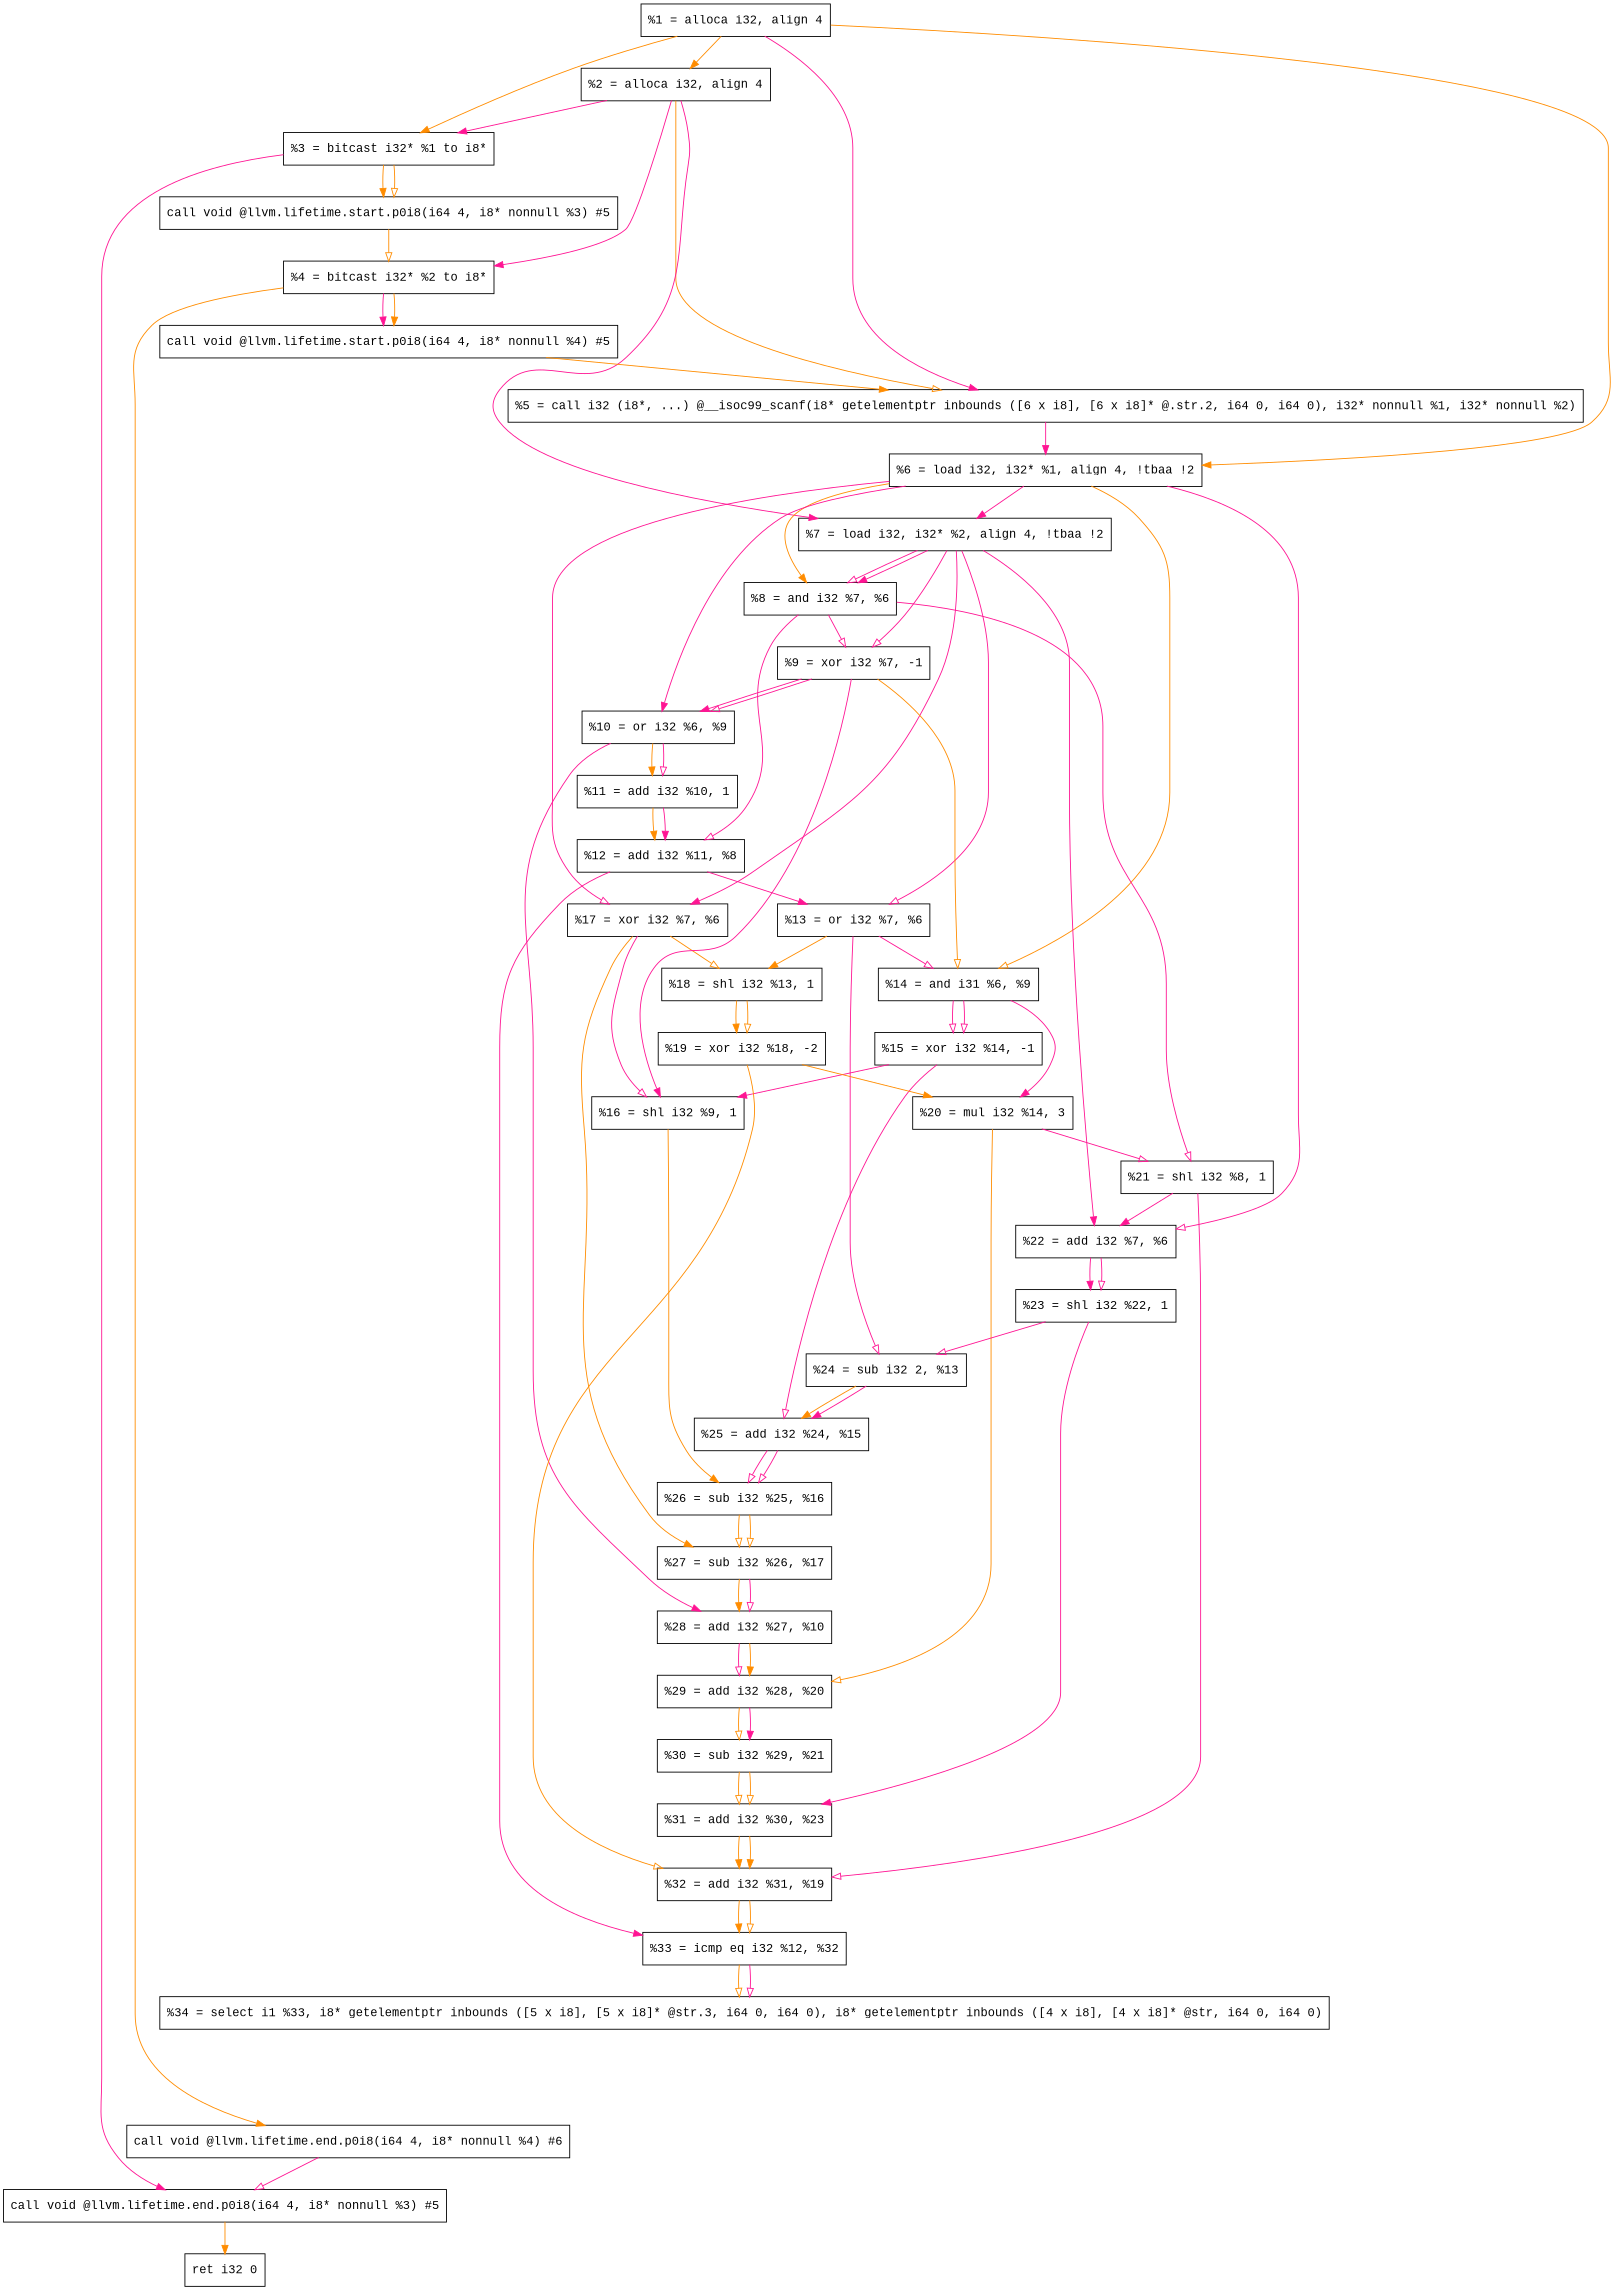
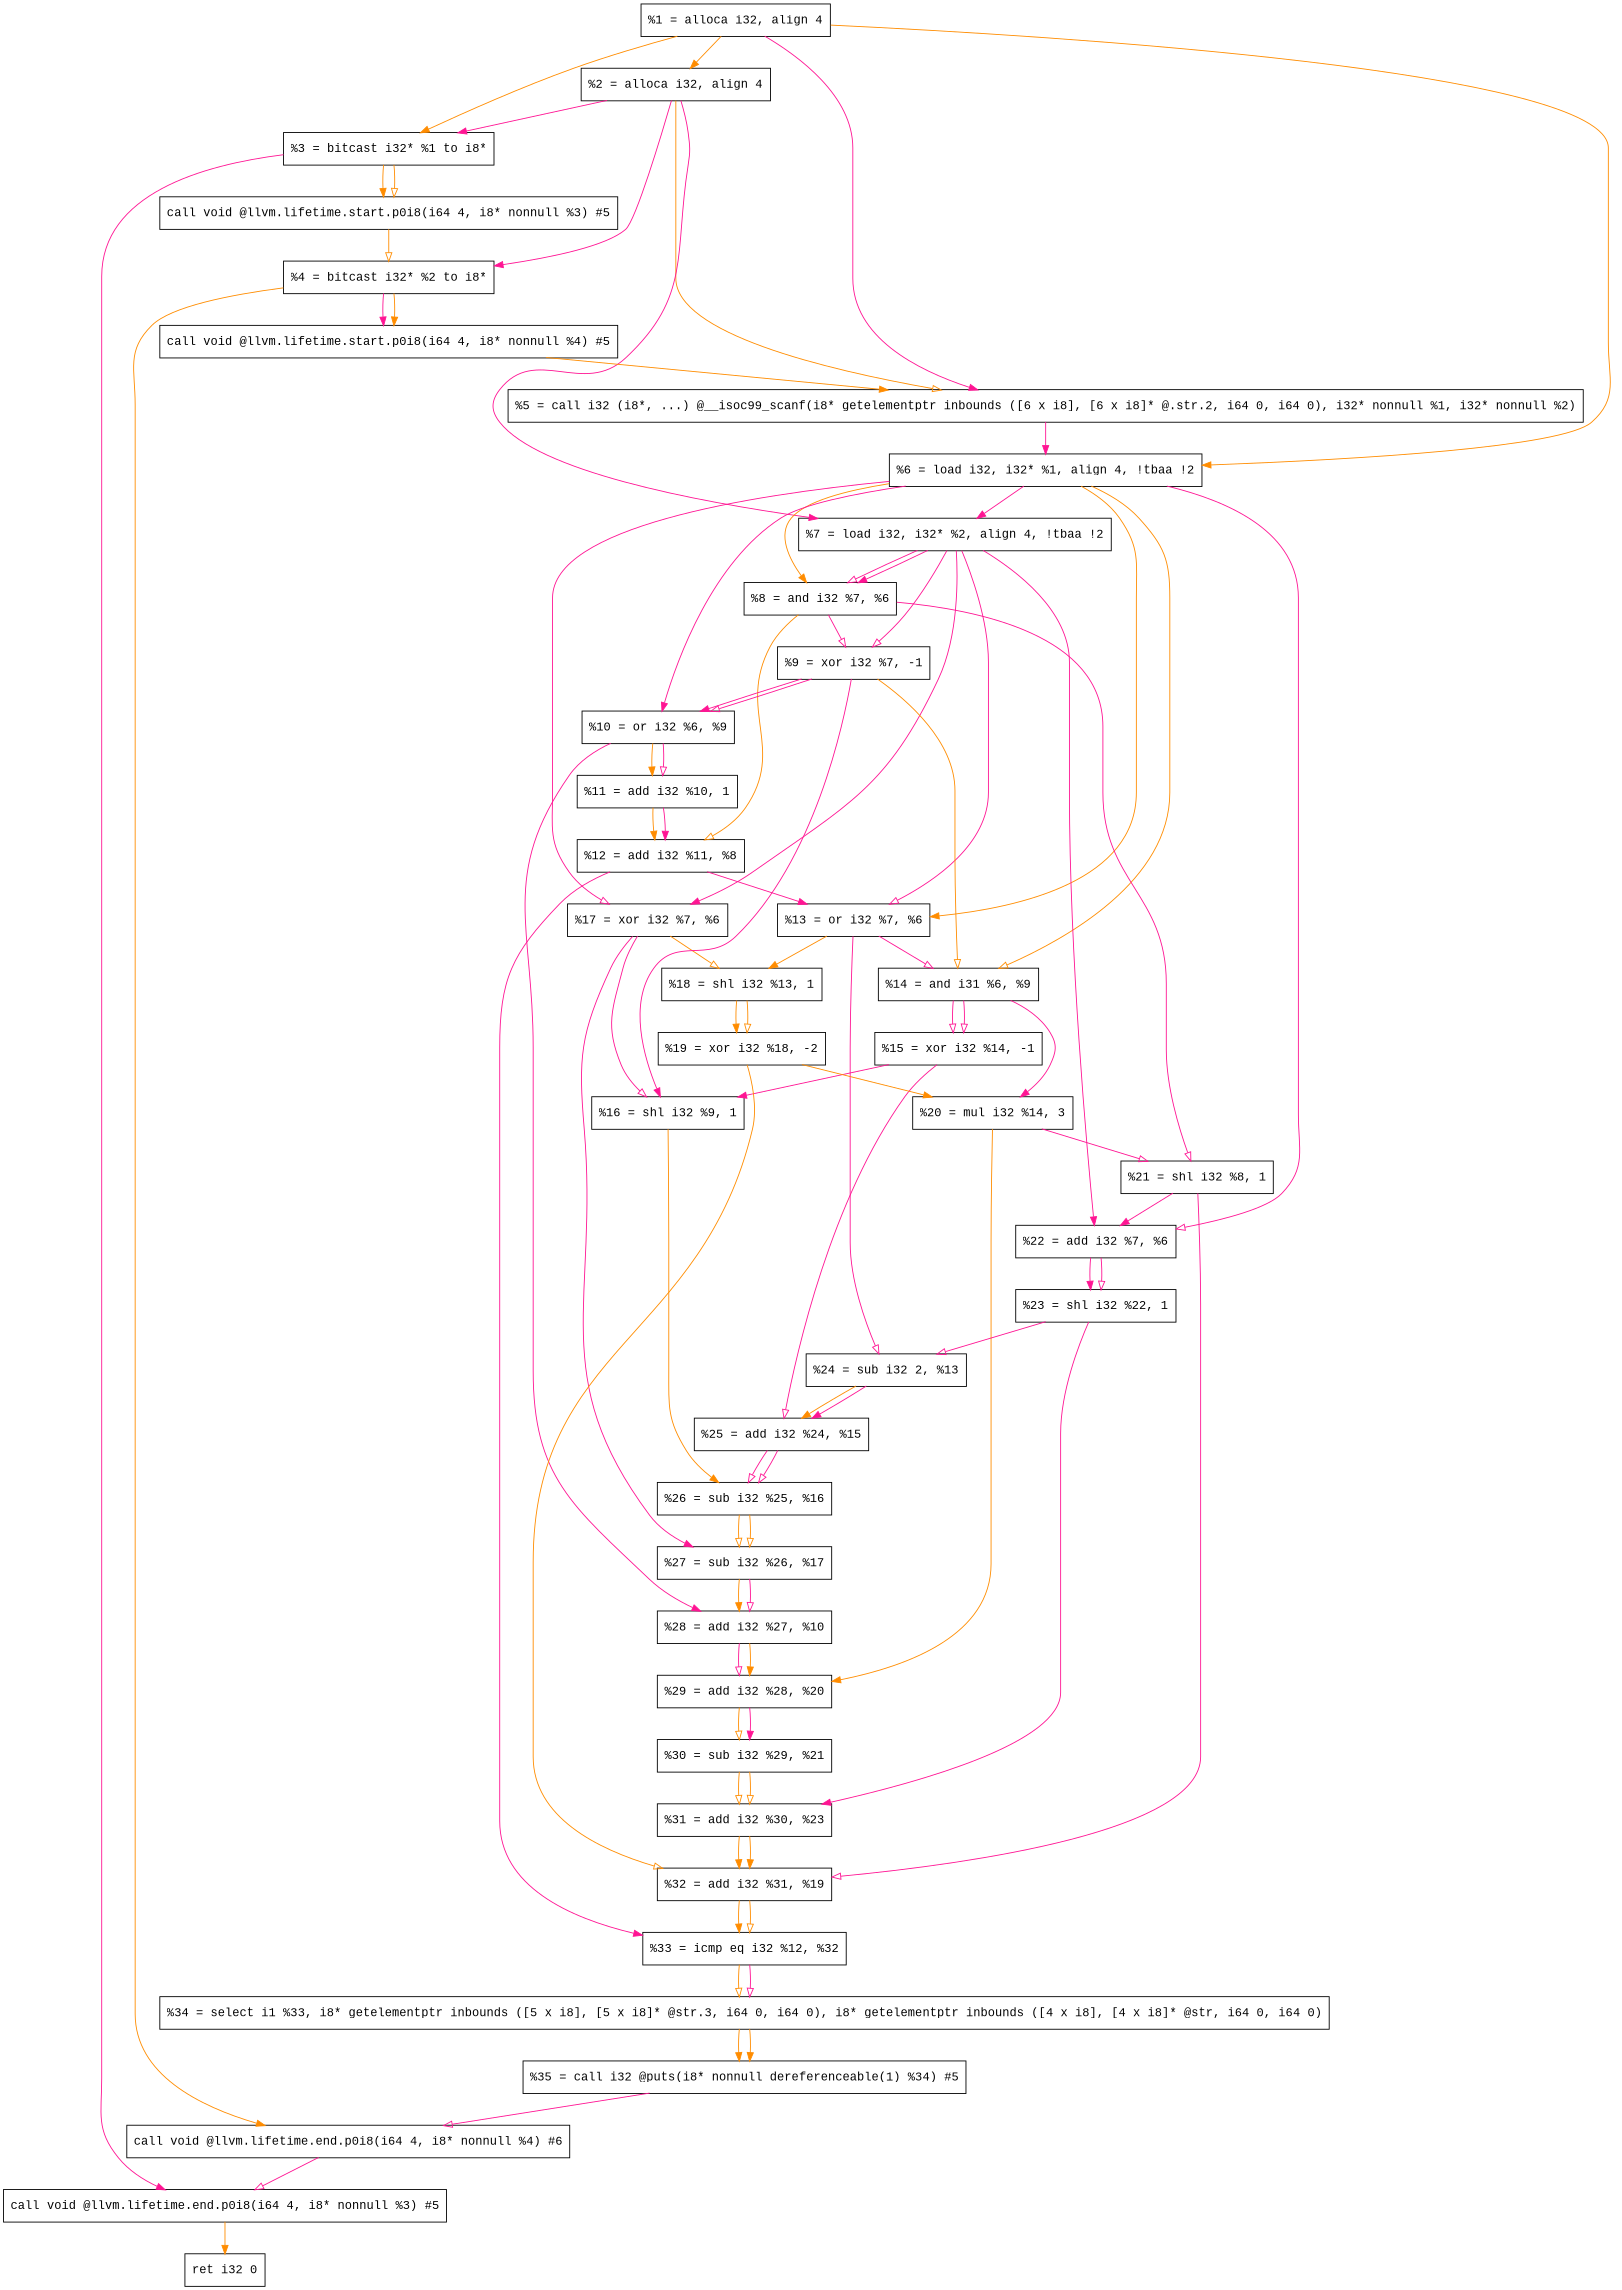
(760, 728) -> (760, 728)
none -> (1136, 755)
(586, 1250) -> (586, 1250)
(991, 1449) -> (991, 1449)
none -> (745, 2077)
